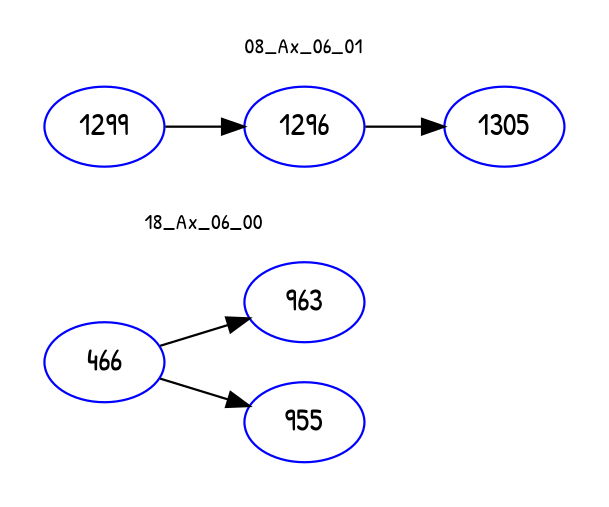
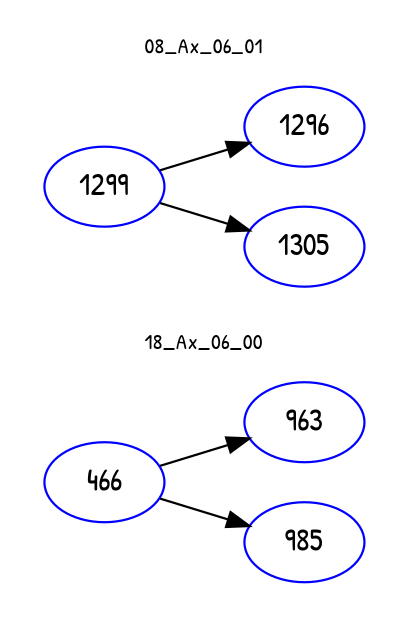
(394, 127) -> (194, 213)
(304, 422) -> (304, 542)
